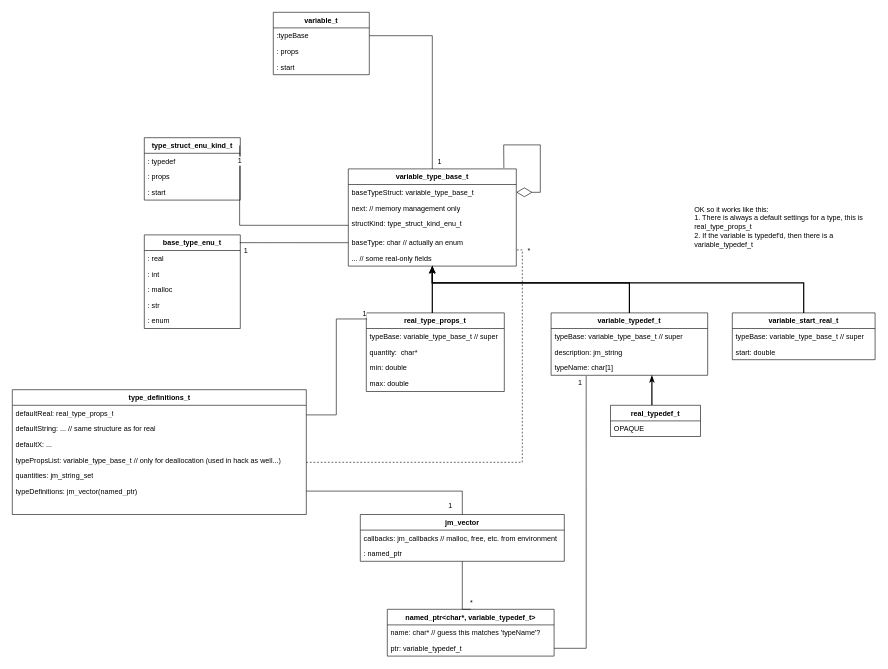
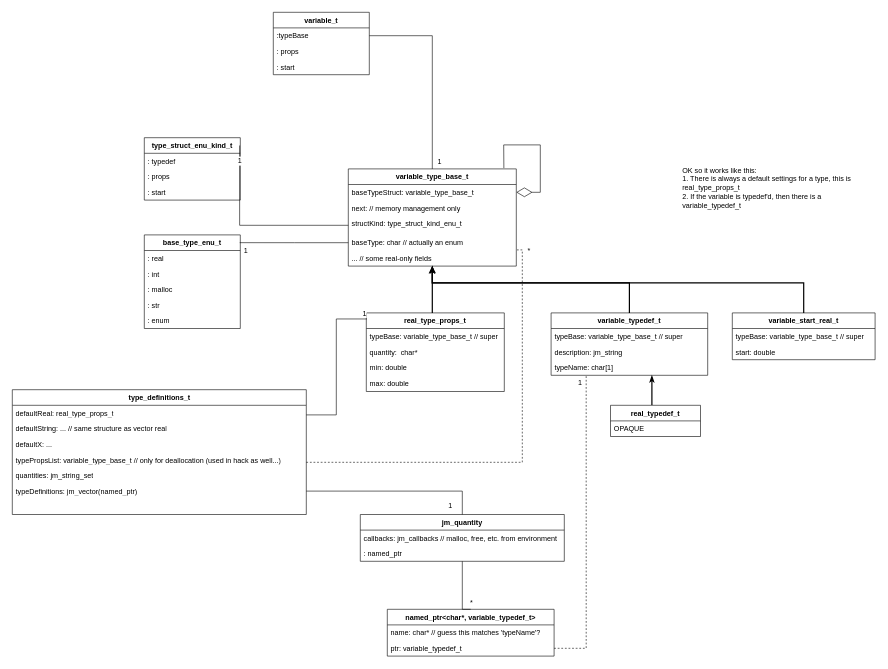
(781, 225) -> (769, 186)
(100, 429) -> (106, 429)
(462, 523) -> (462, 523)
(586, 528) -> (586, 528)
